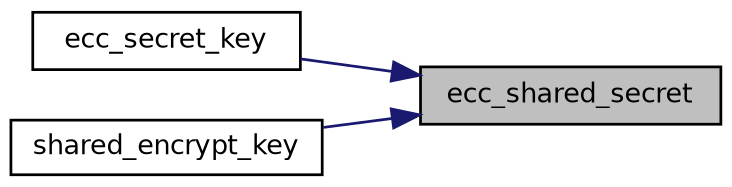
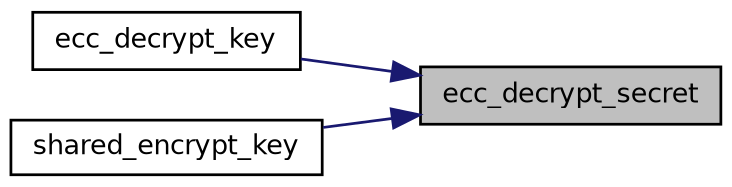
(167, 41) -> (167, 41)
(571, 96) -> (571, 96)
